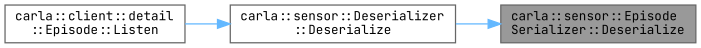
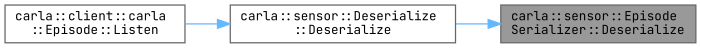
(95, 24) -> (95, 24)
(343, 24) -> (343, 24)
